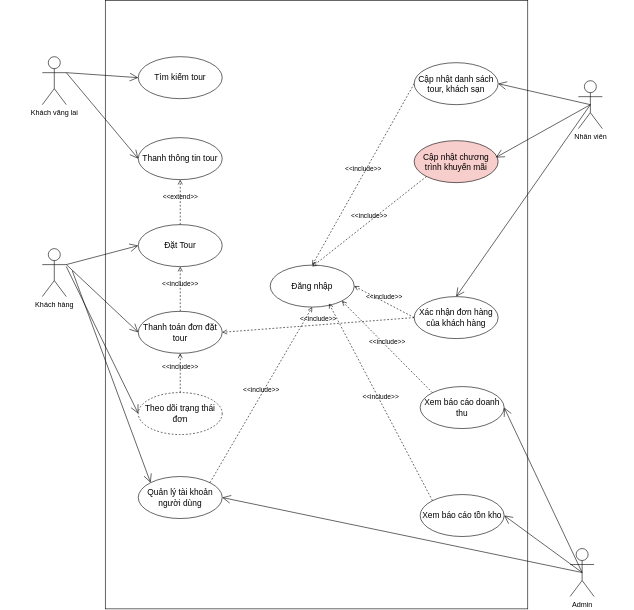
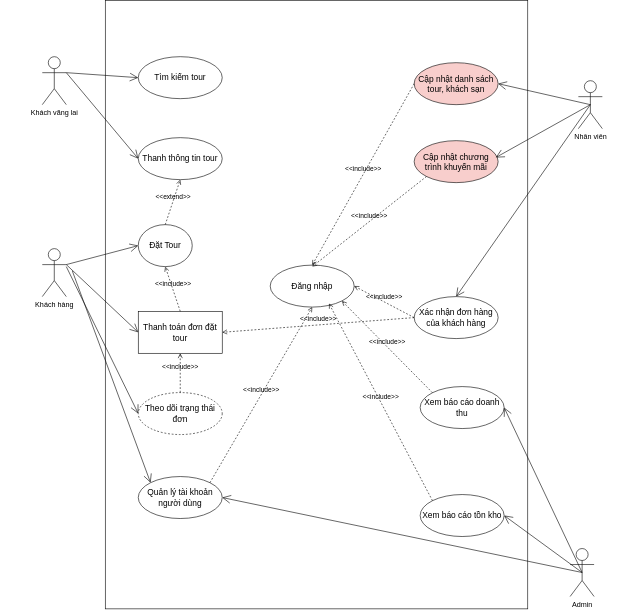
(456, 84) -> (456, 84)
(180, 246) -> (165, 246)
(180, 332) -> (180, 332)
